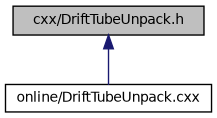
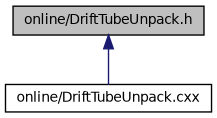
(109, 21) -> (109, 21)
